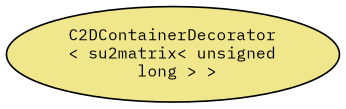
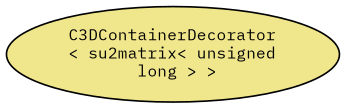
(173, 54) -> (173, 54)
